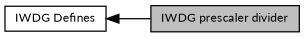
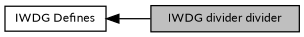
(225, 19) -> (225, 19)
